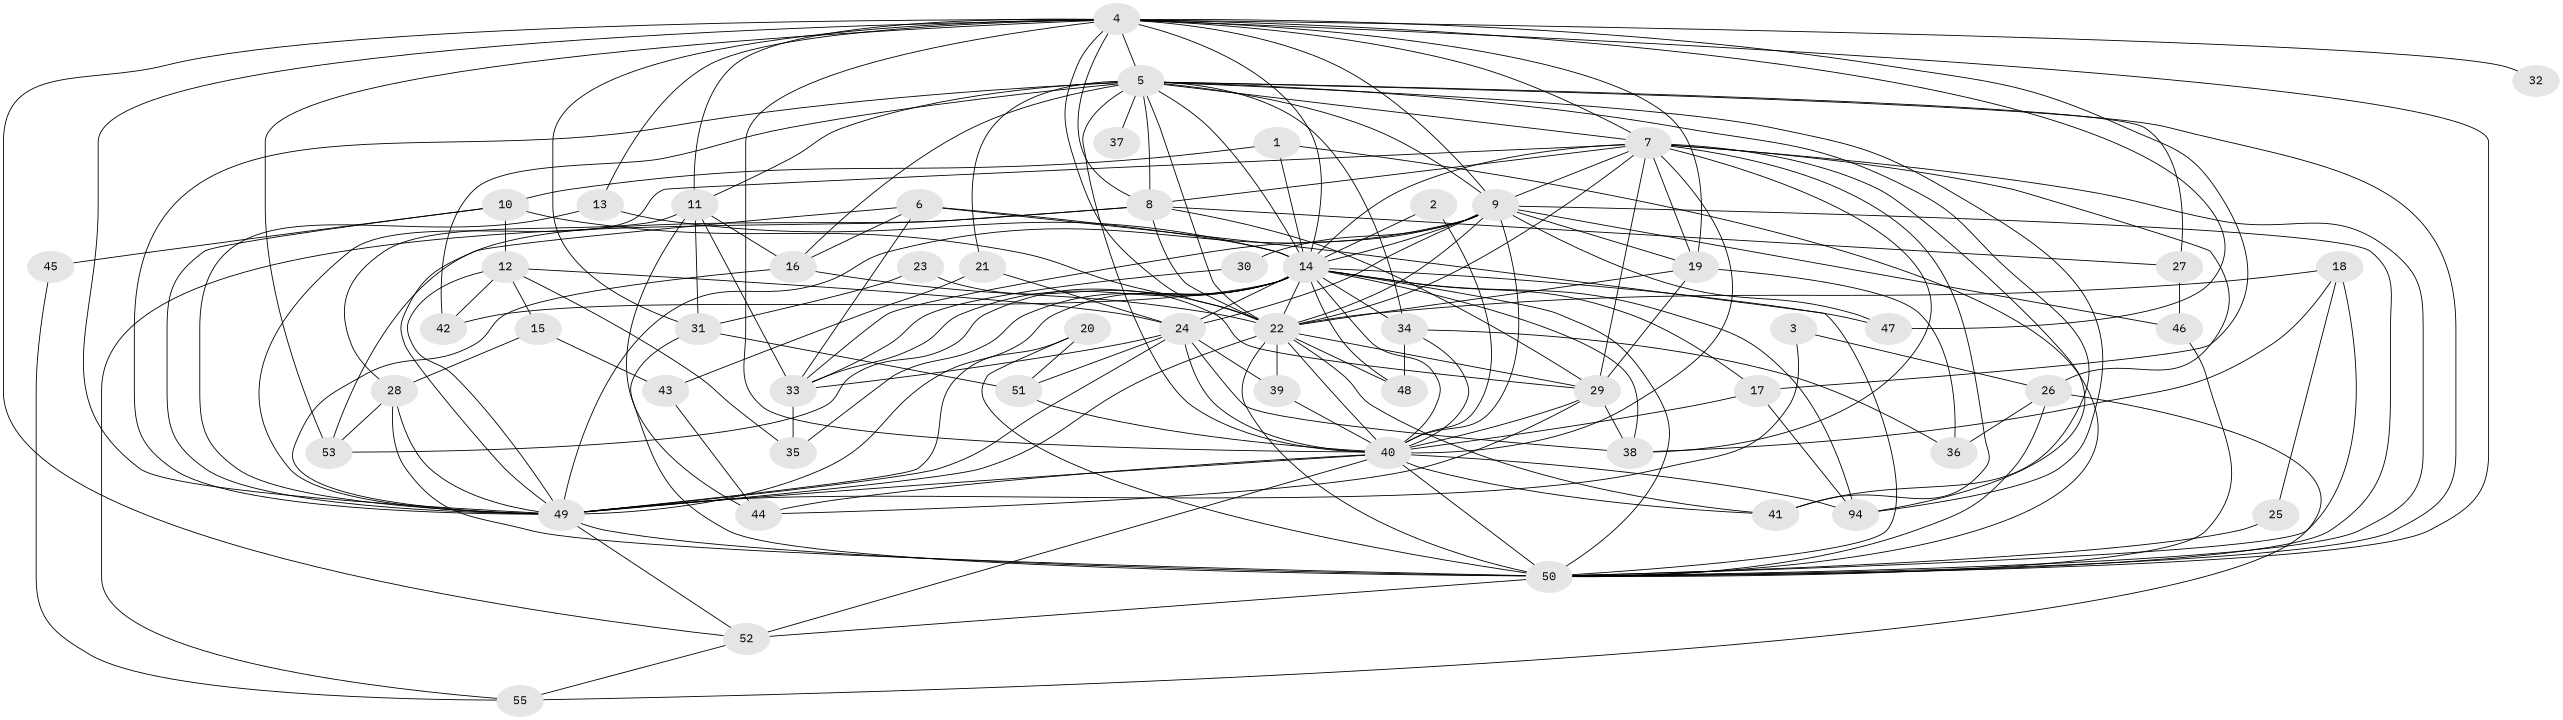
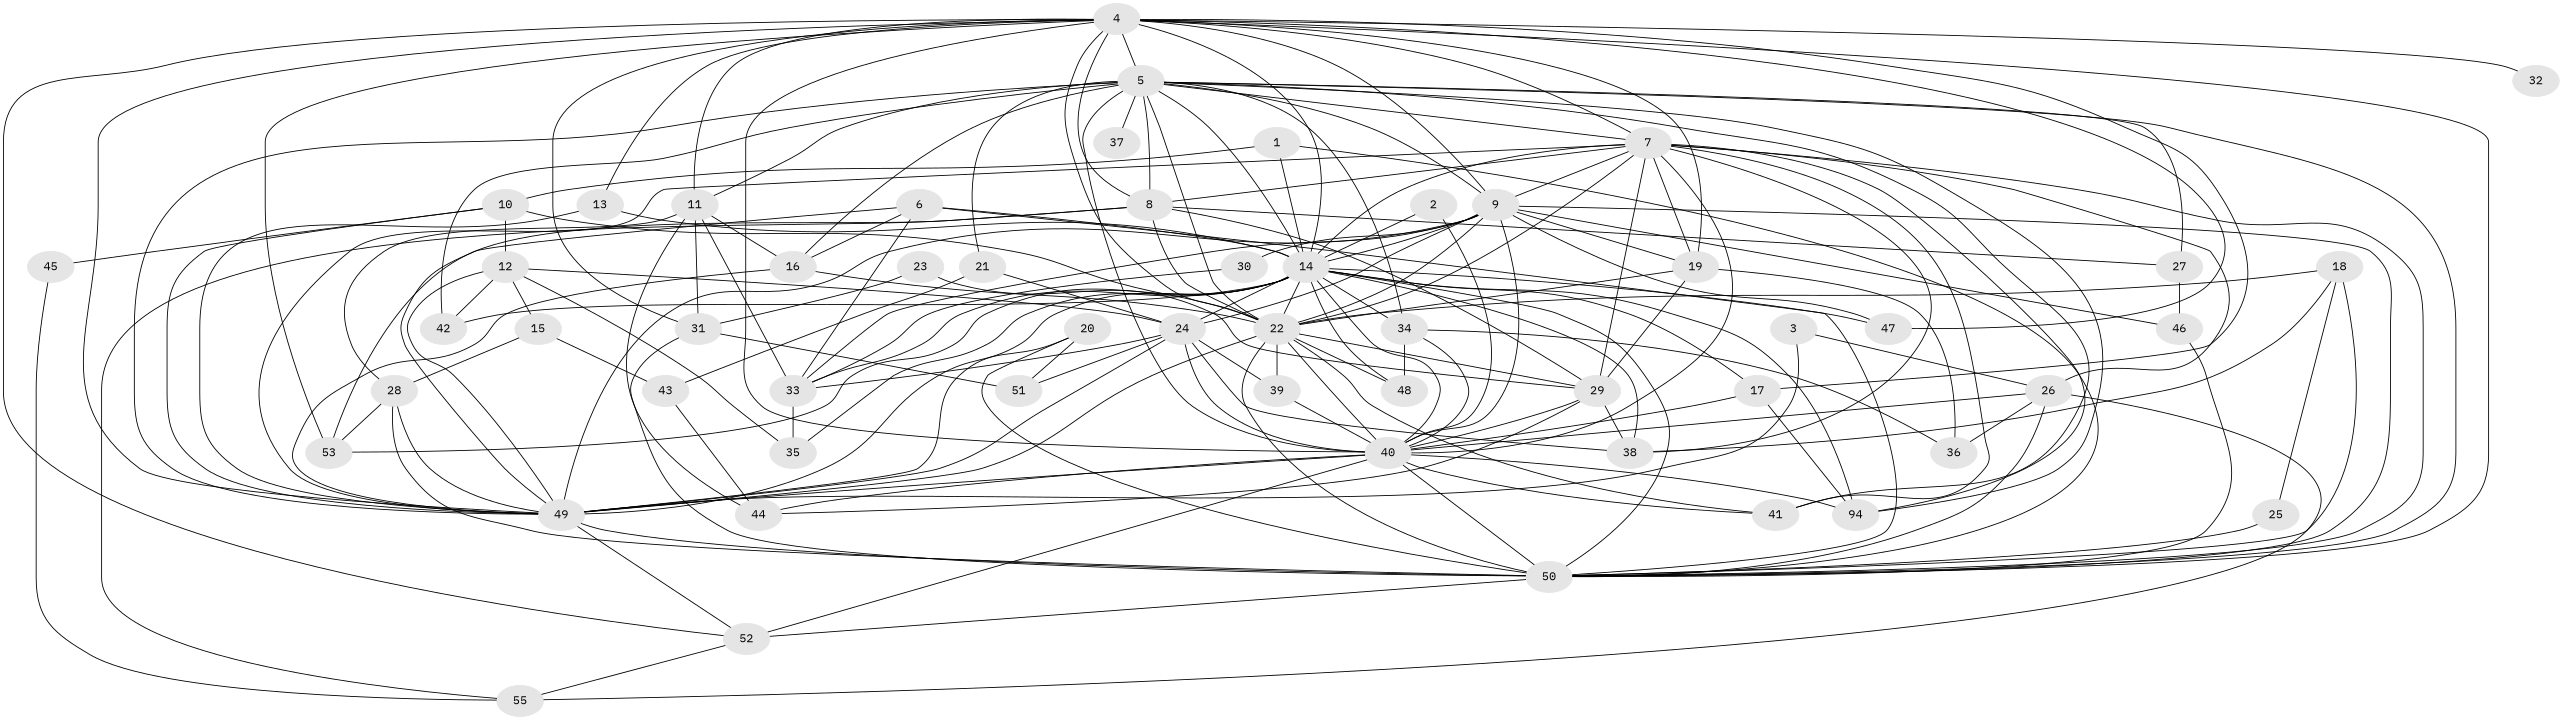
(1200, 435) -> (1718, 422)
